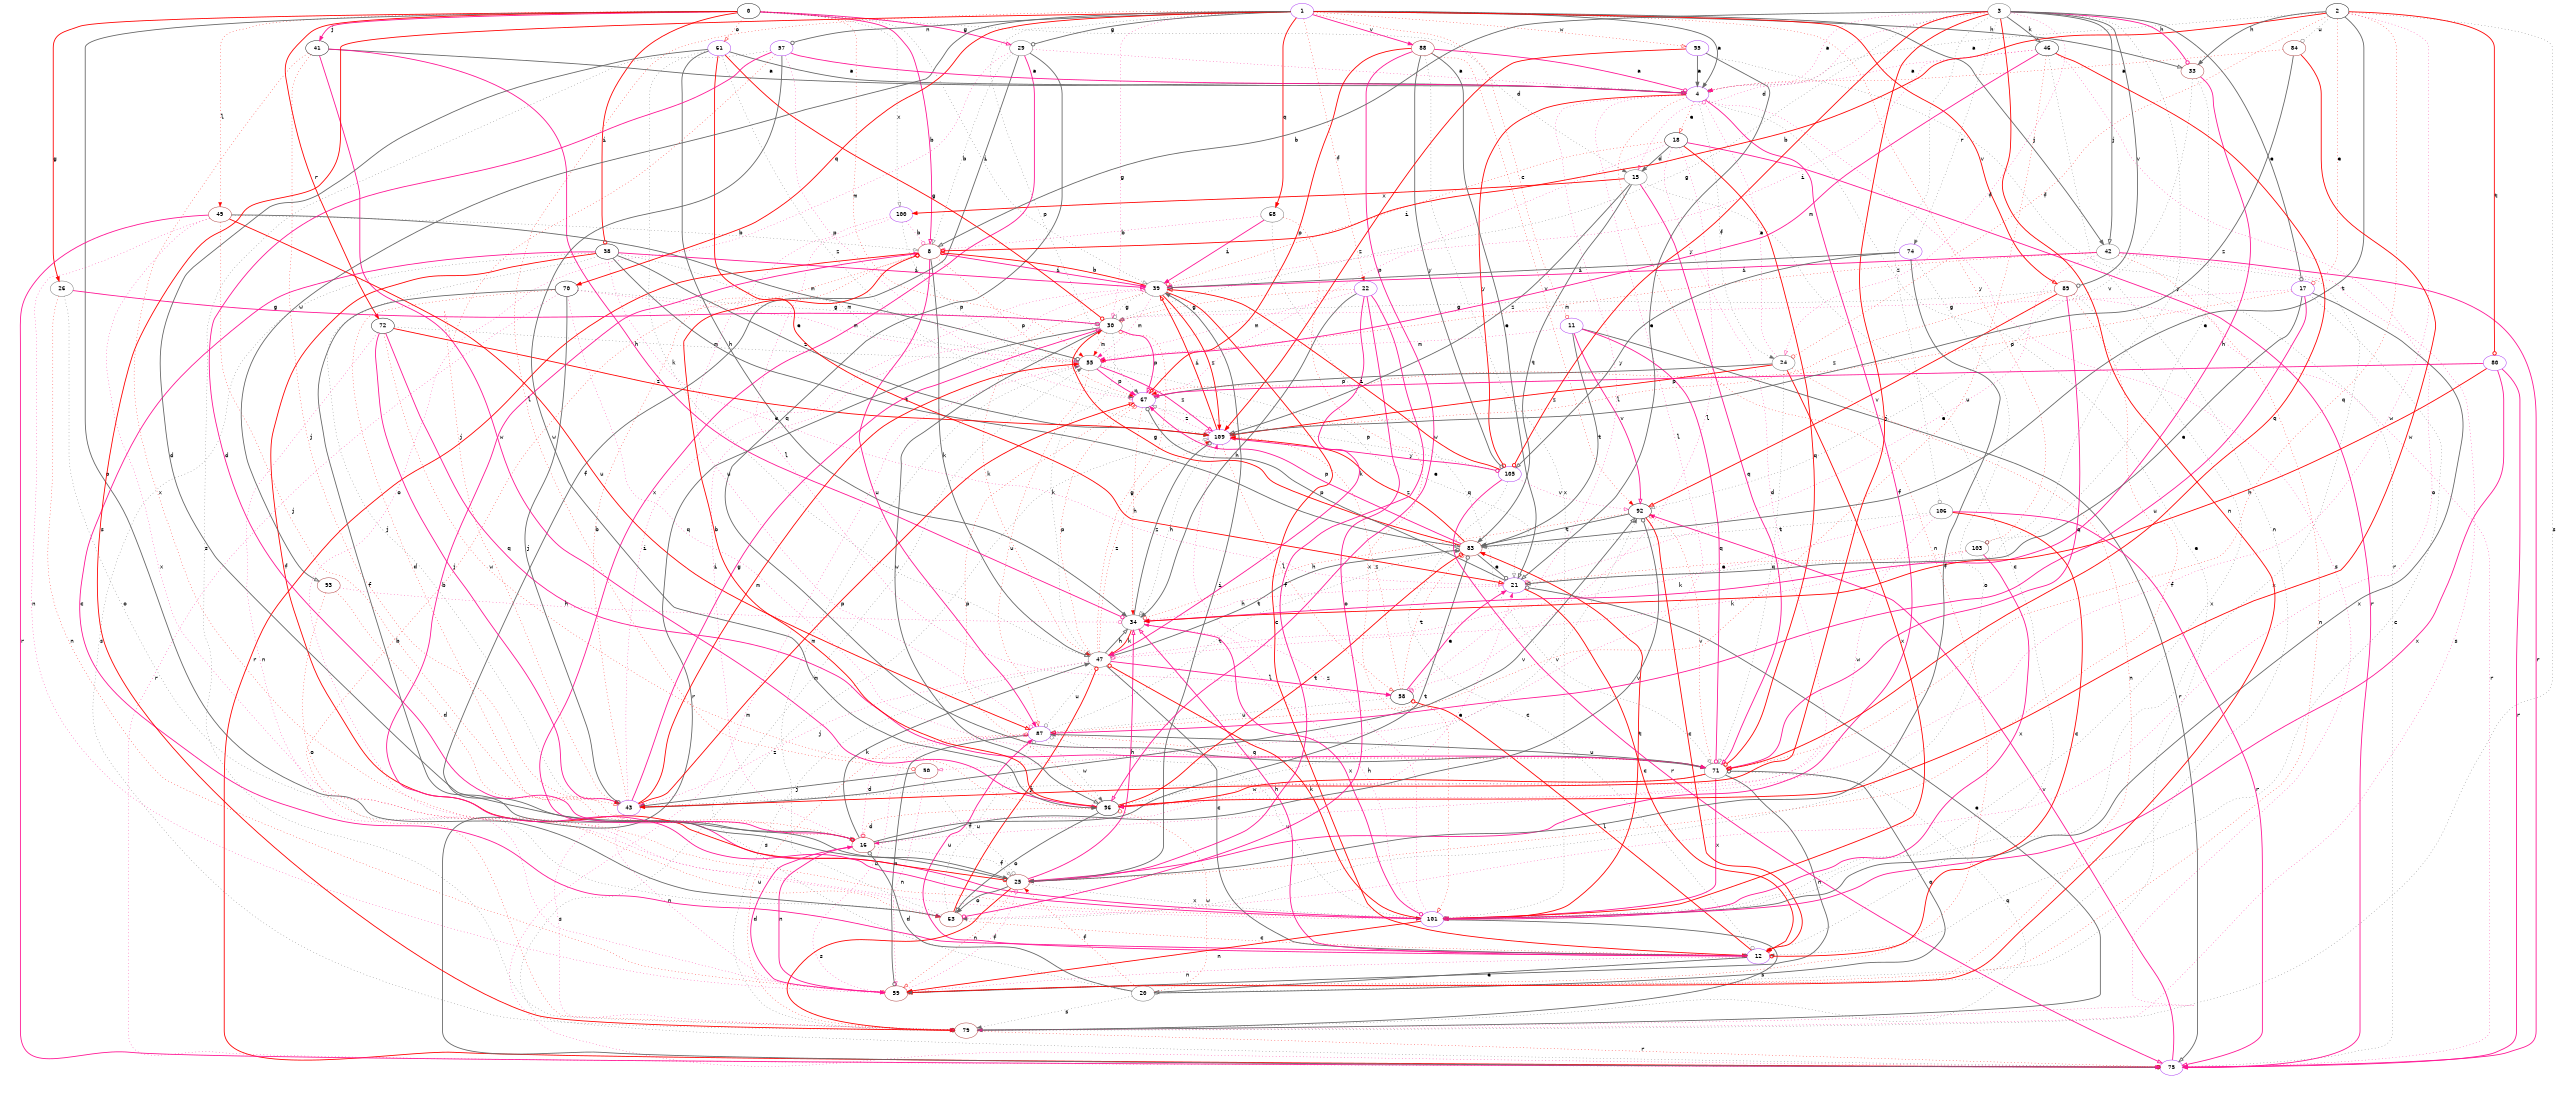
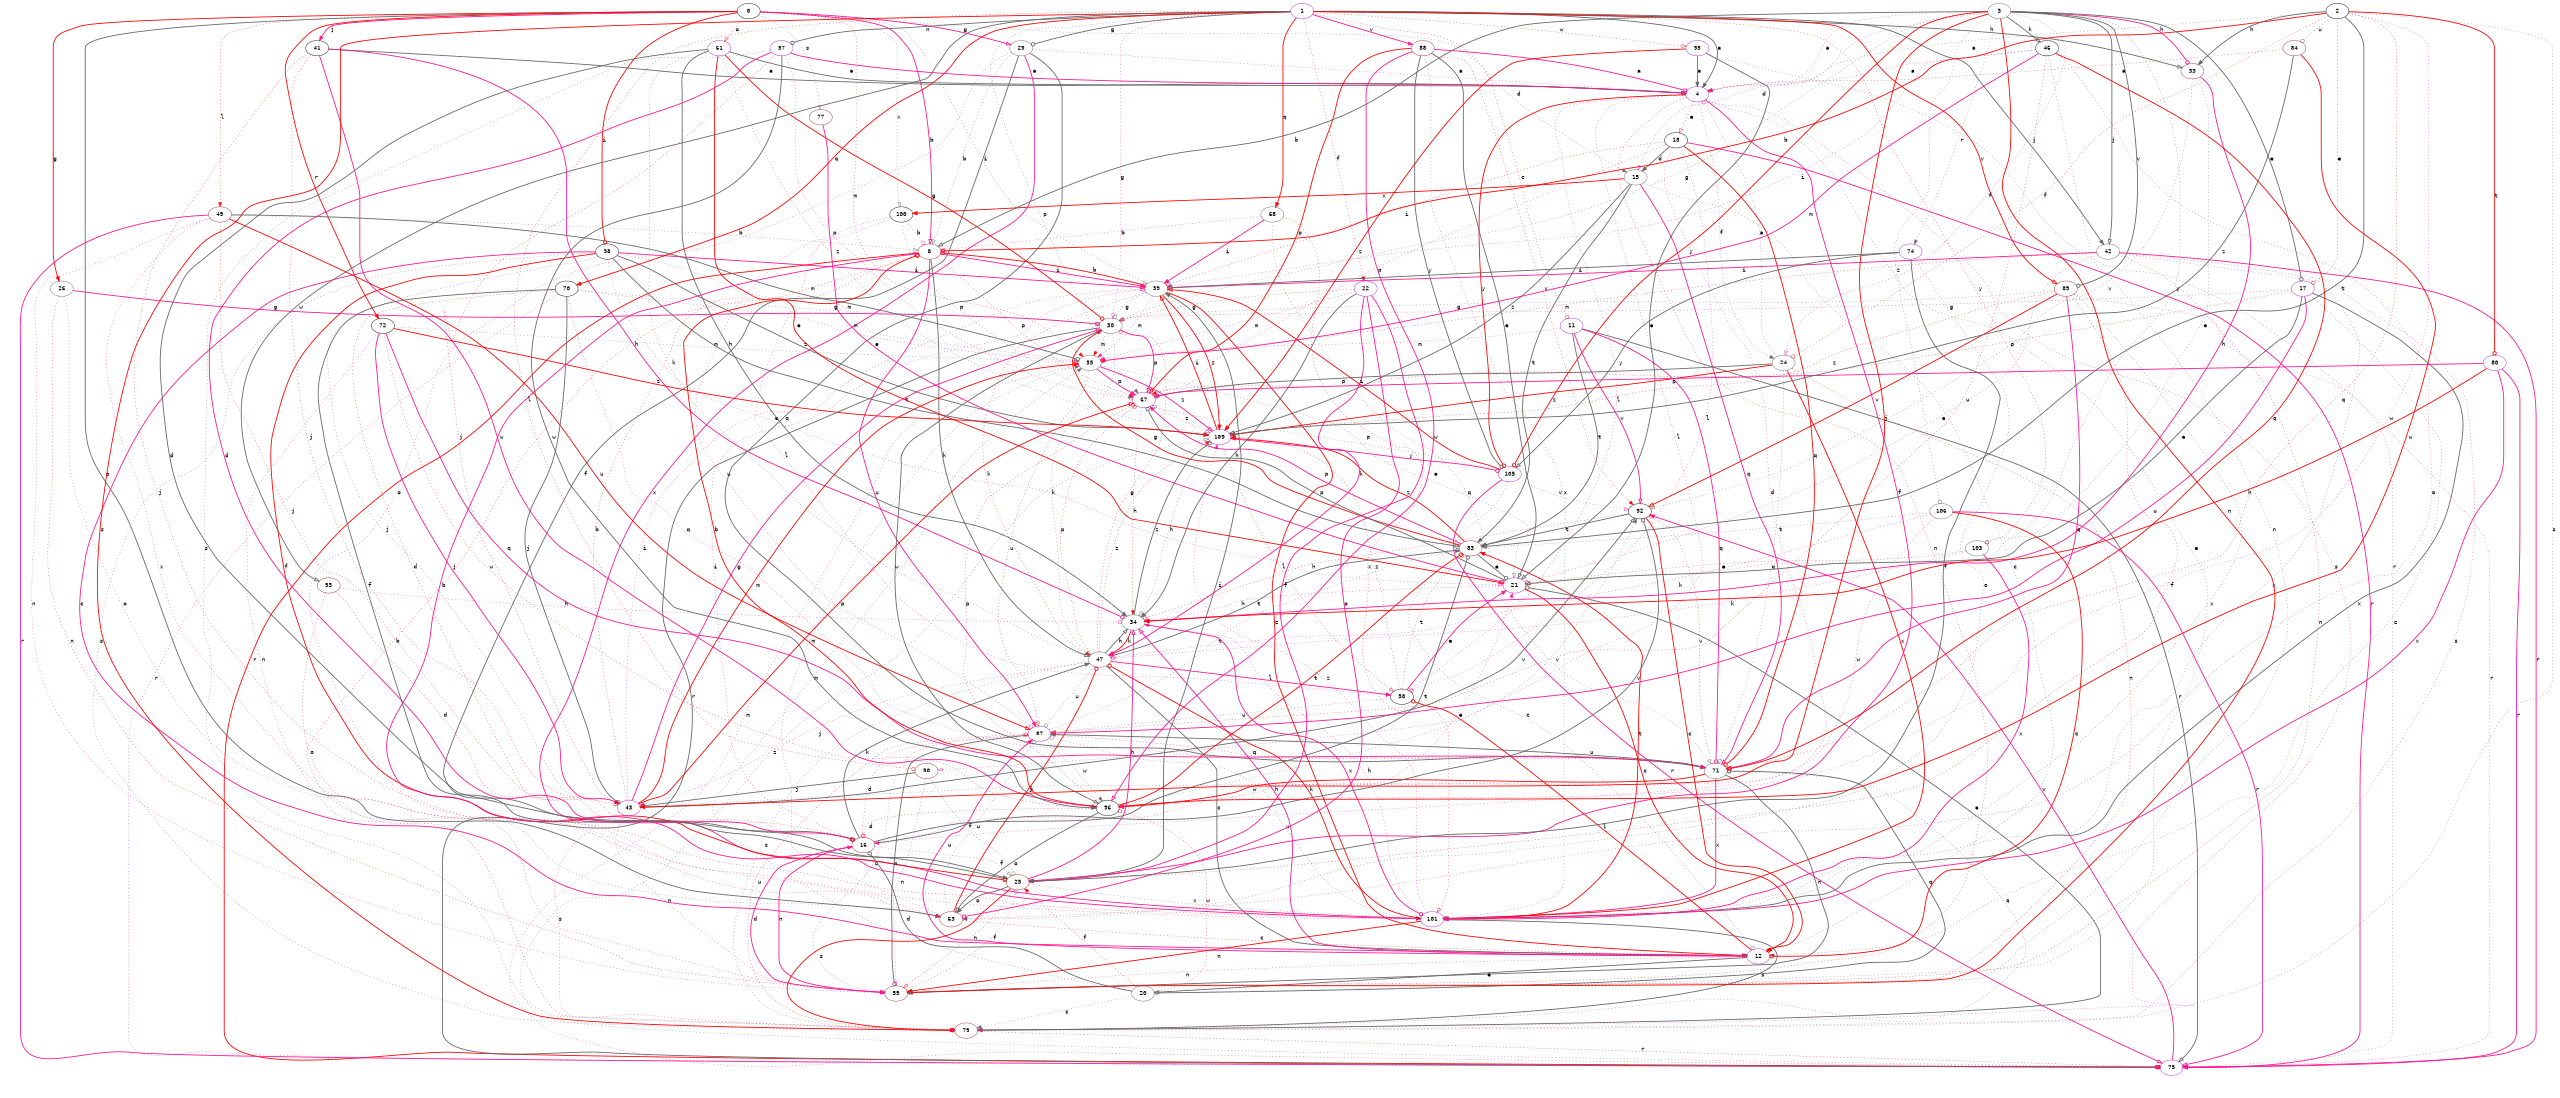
none -> (821, 117)
(901, 214) -> (901, 214)
(160, 493) -> (160, 493)
